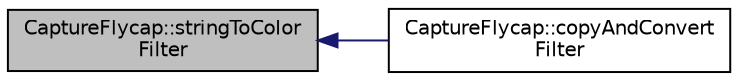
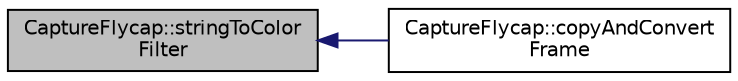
(560, 40) -> (560, 40)
